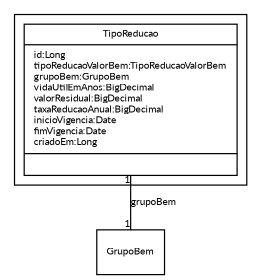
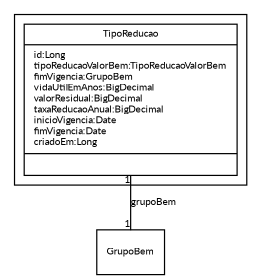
(82, 77) -> (83, 77)
